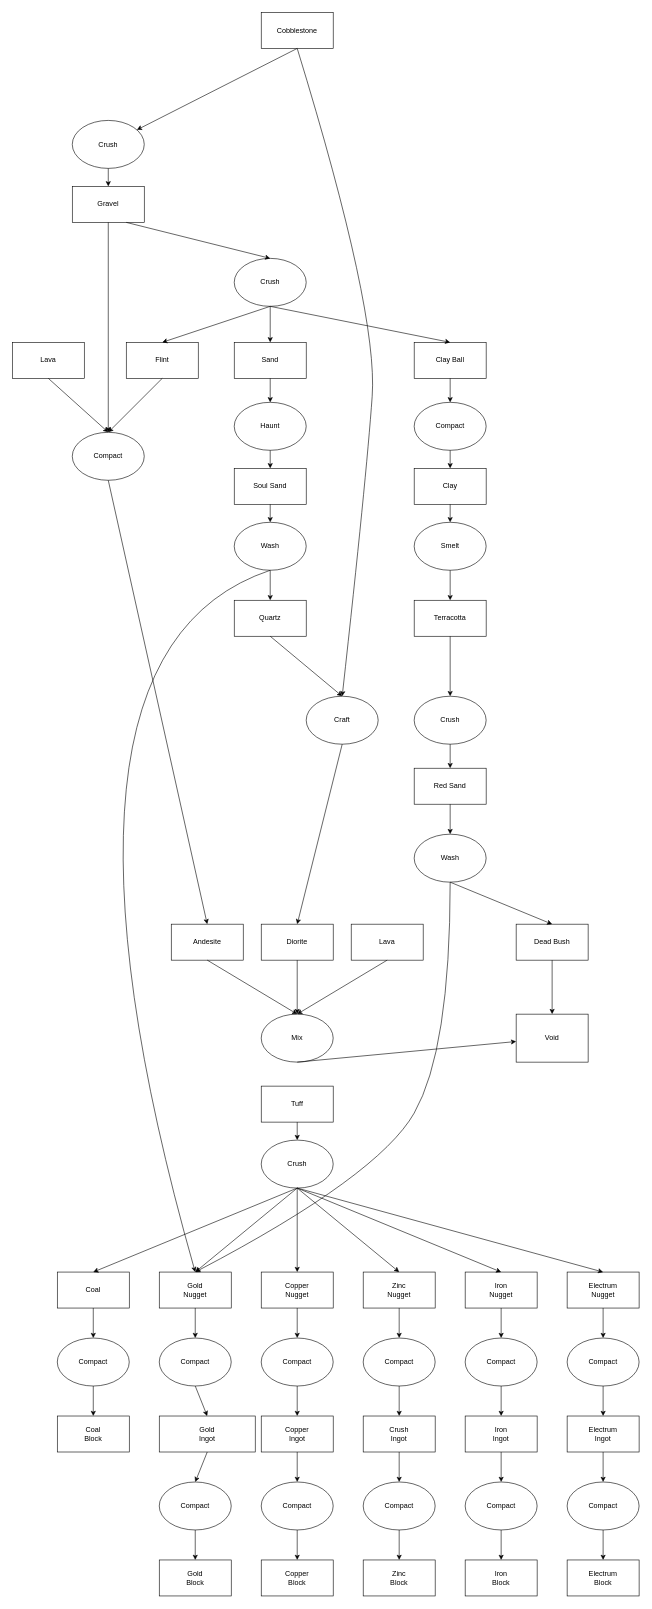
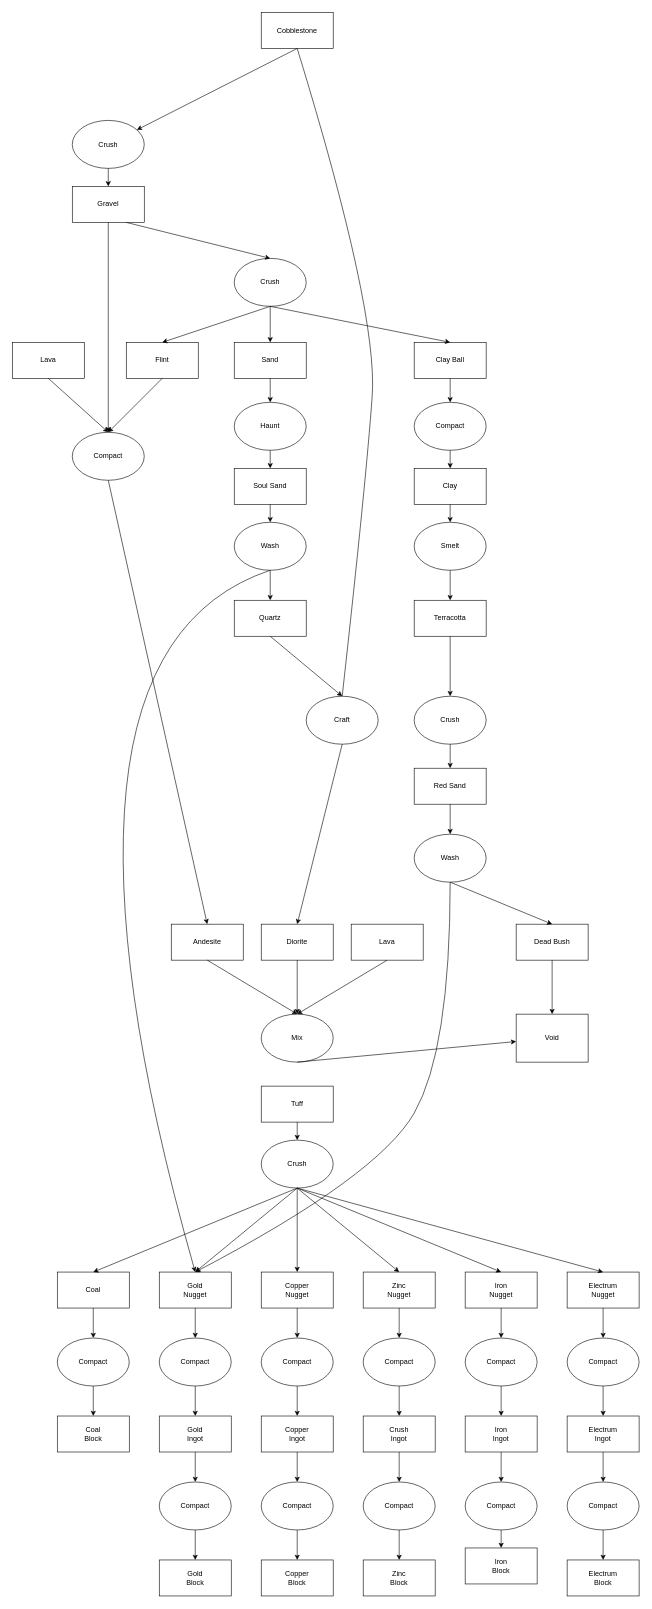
(343, 690) -> (343, 692)
(207, 1434) -> (195, 1434)
(501, 1578) -> (501, 1566)
